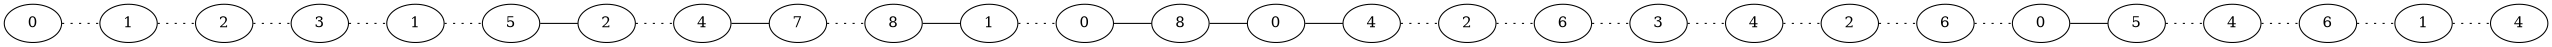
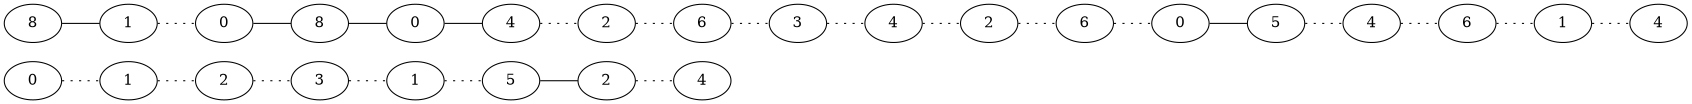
(798, 23) -> none
